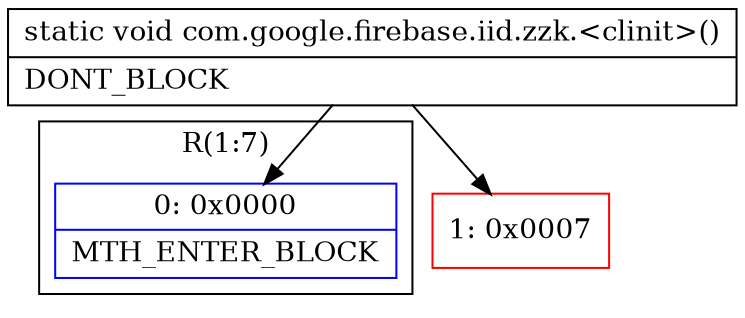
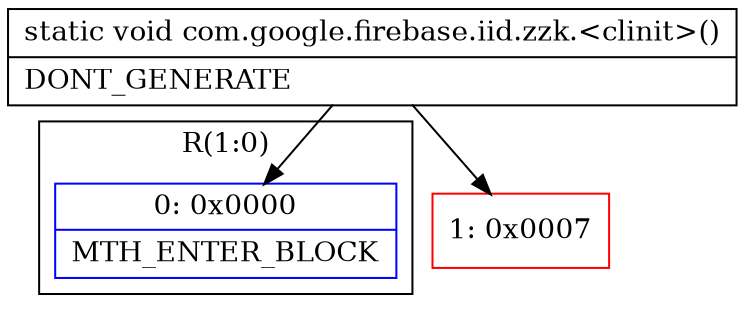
(127, 80) -> (159, 80)
(226, 144) -> (226, 144)
